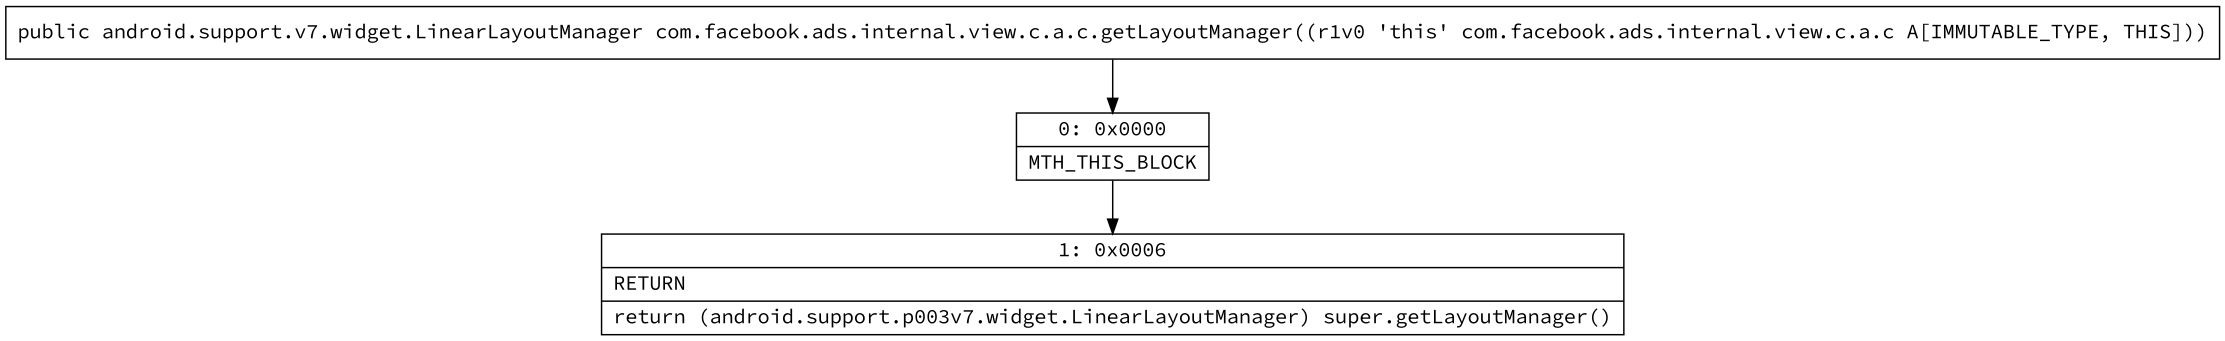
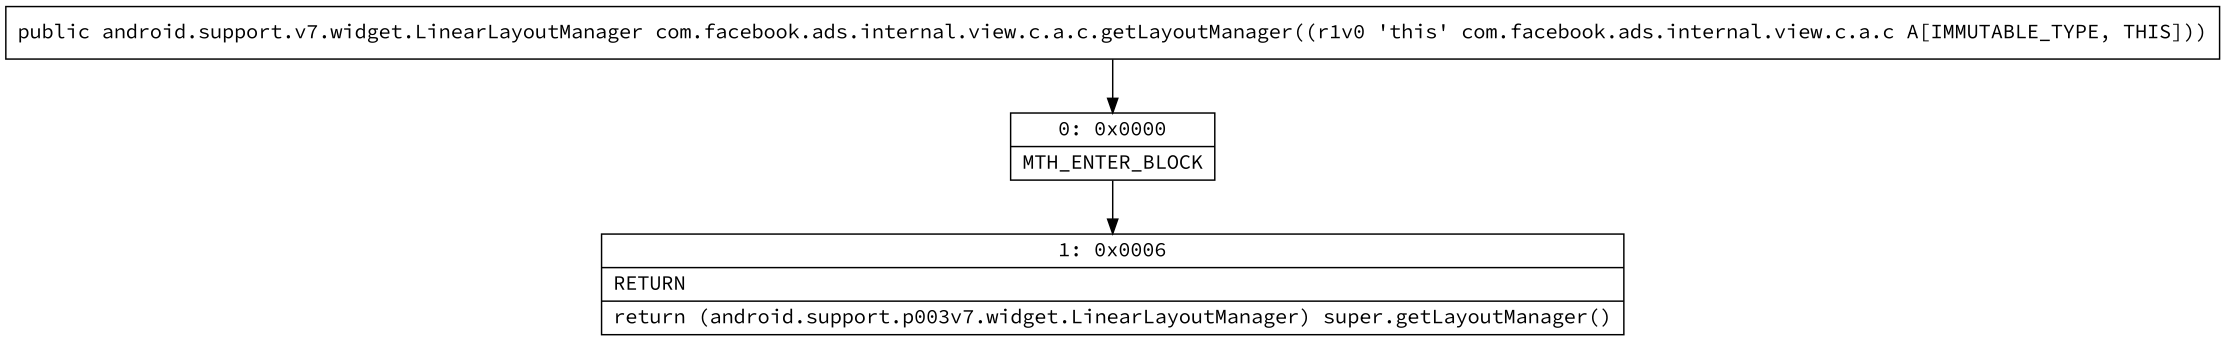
(1113, 163) -> (1113, 163)
